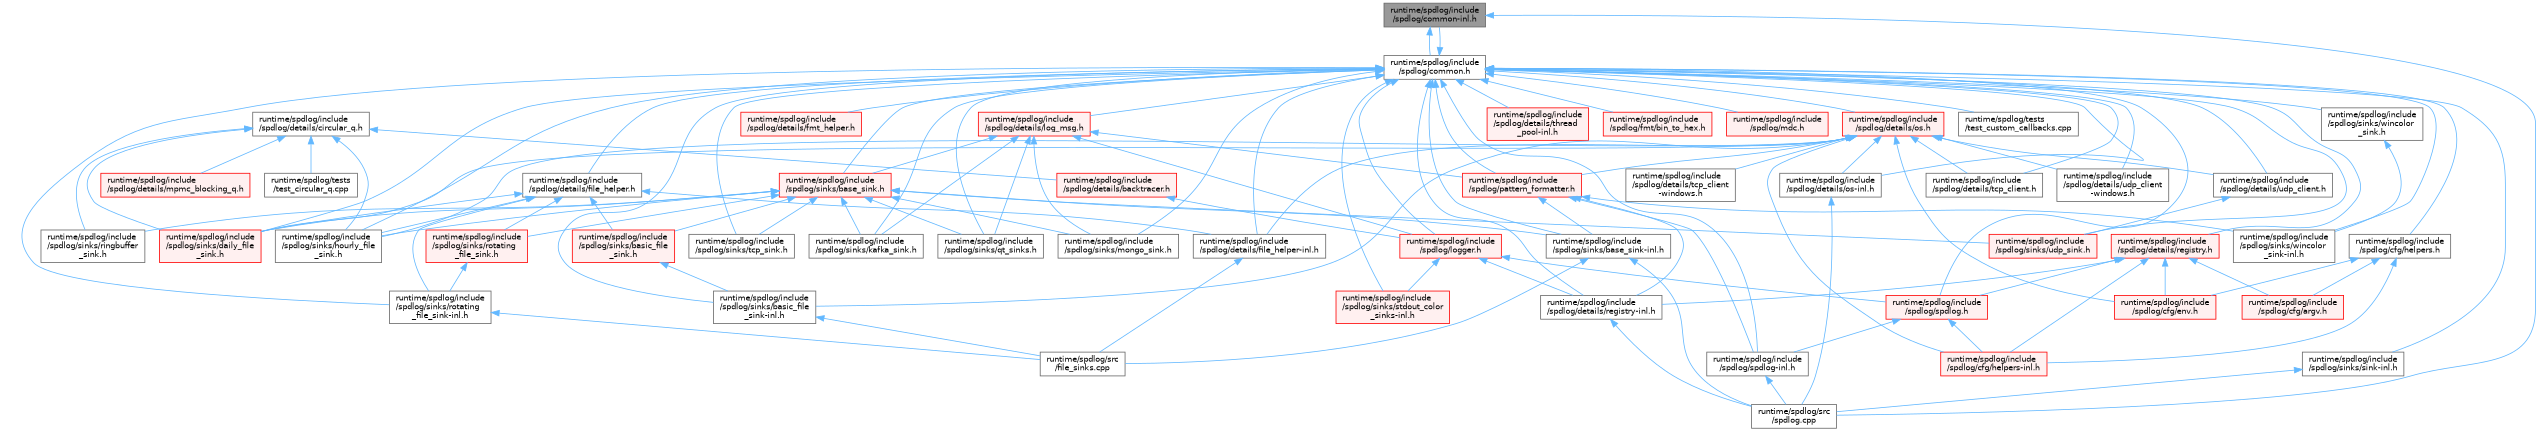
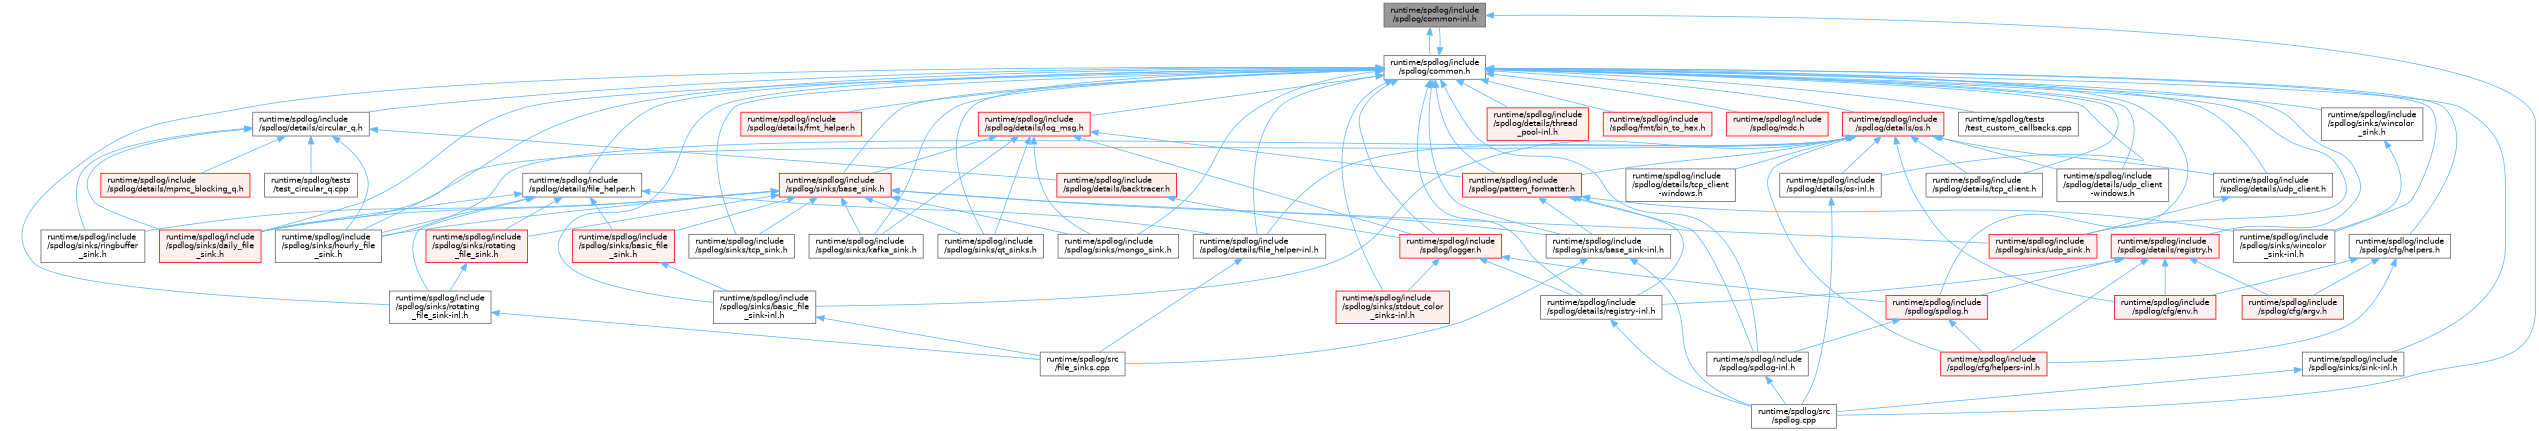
none -> (821, 78)
